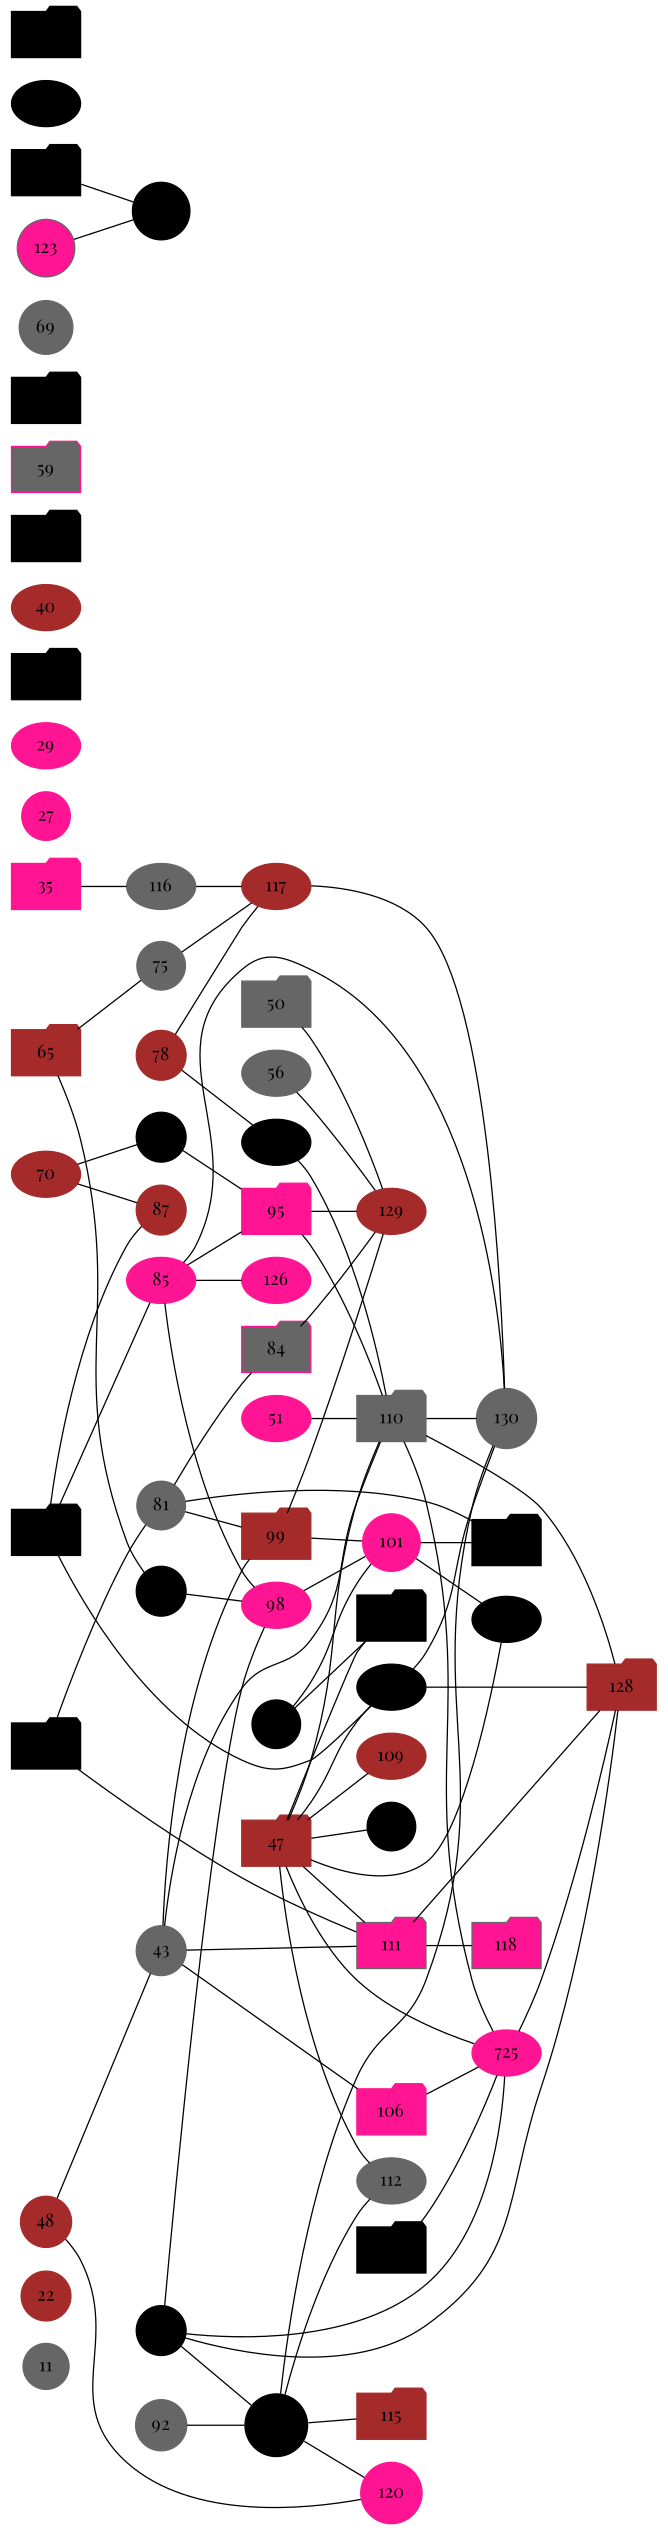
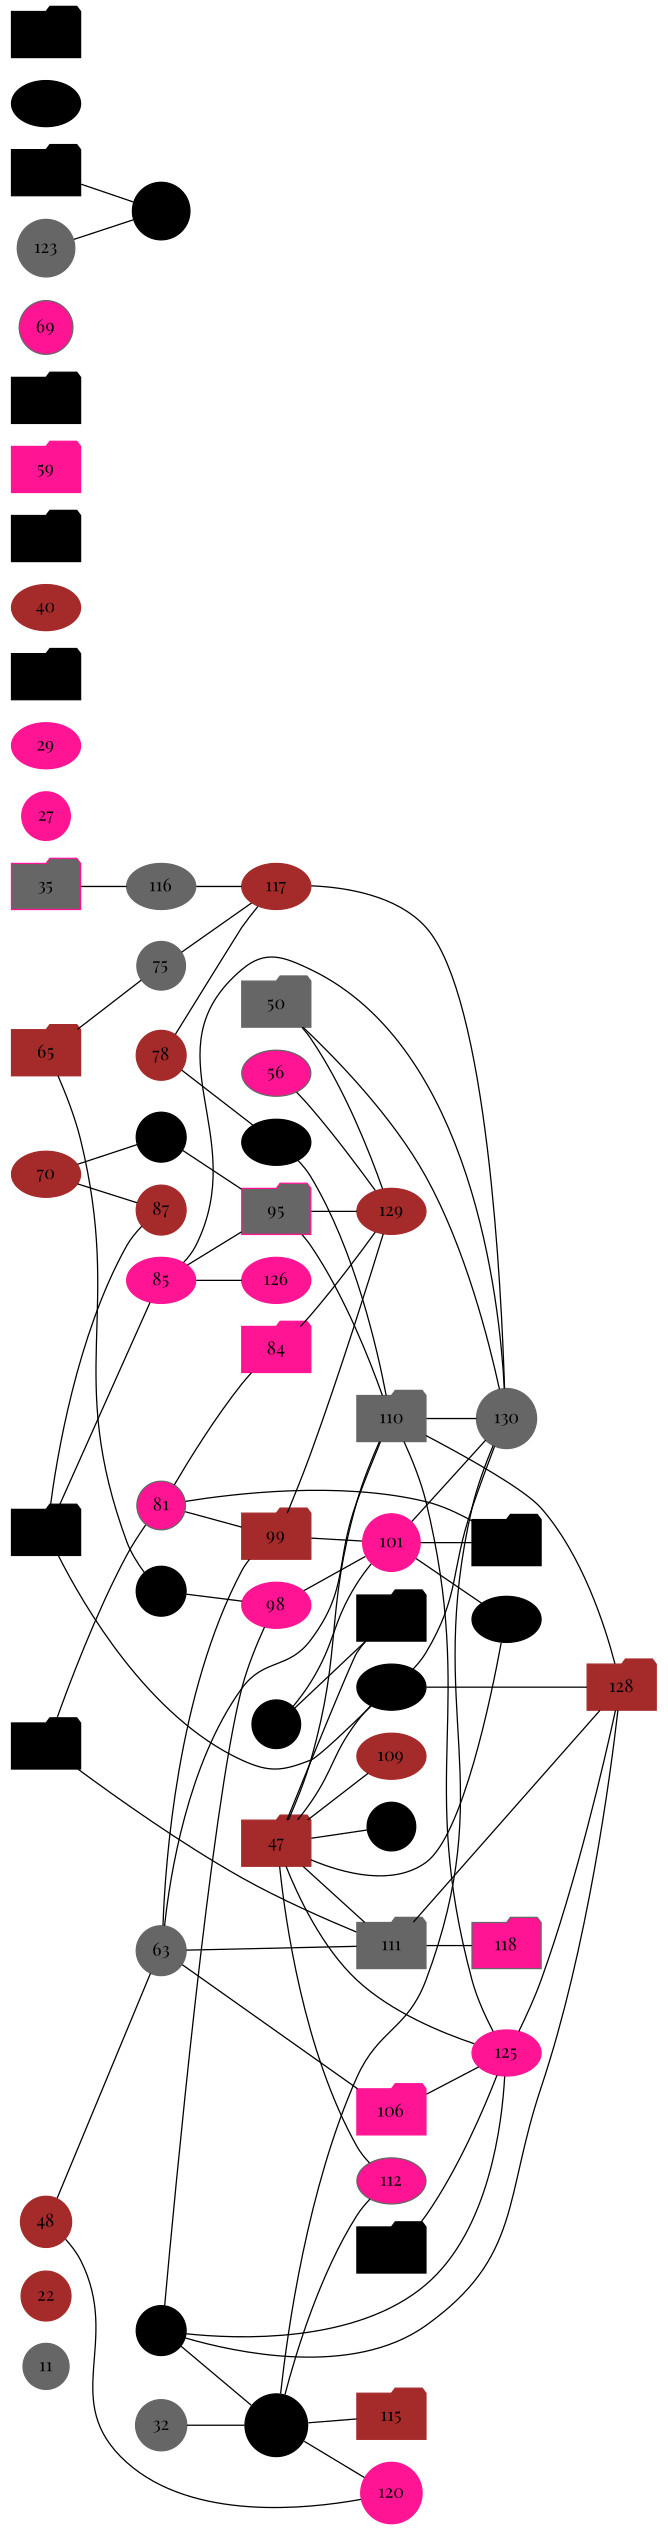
(46, 248) -> (46, 248)
(46, 327) -> (46, 327)
(46, 469) -> (46, 469)
(46, 886) -> (46, 886)
(276, 1073) -> (276, 1073)
none -> (433, 1191)
(276, 1211) -> (276, 1211)
(276, 1349) -> (276, 1349)
(276, 1419) -> none
(190, 1436) -> none
none -> (449, 1481)
(161, 1506) -> (161, 1506)
(391, 1946) -> (391, 1946)
(161, 1951) -> (161, 1951)
(507, 2053) -> (507, 2053)
(391, 2181) -> (391, 2181)
(161, 2425) -> (161, 2425)
